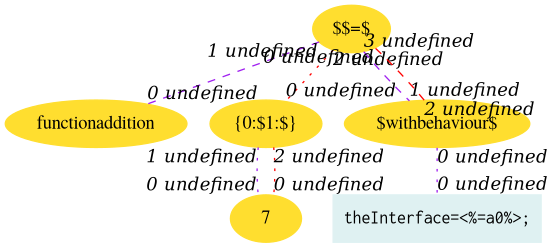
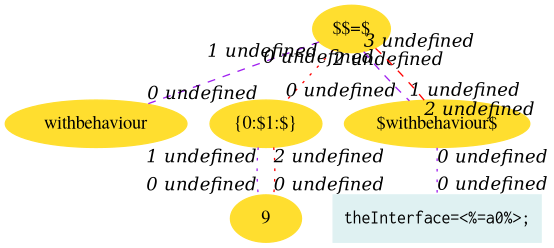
(96, 124) -> (96, 124)
(266, 219) -> (266, 219)
